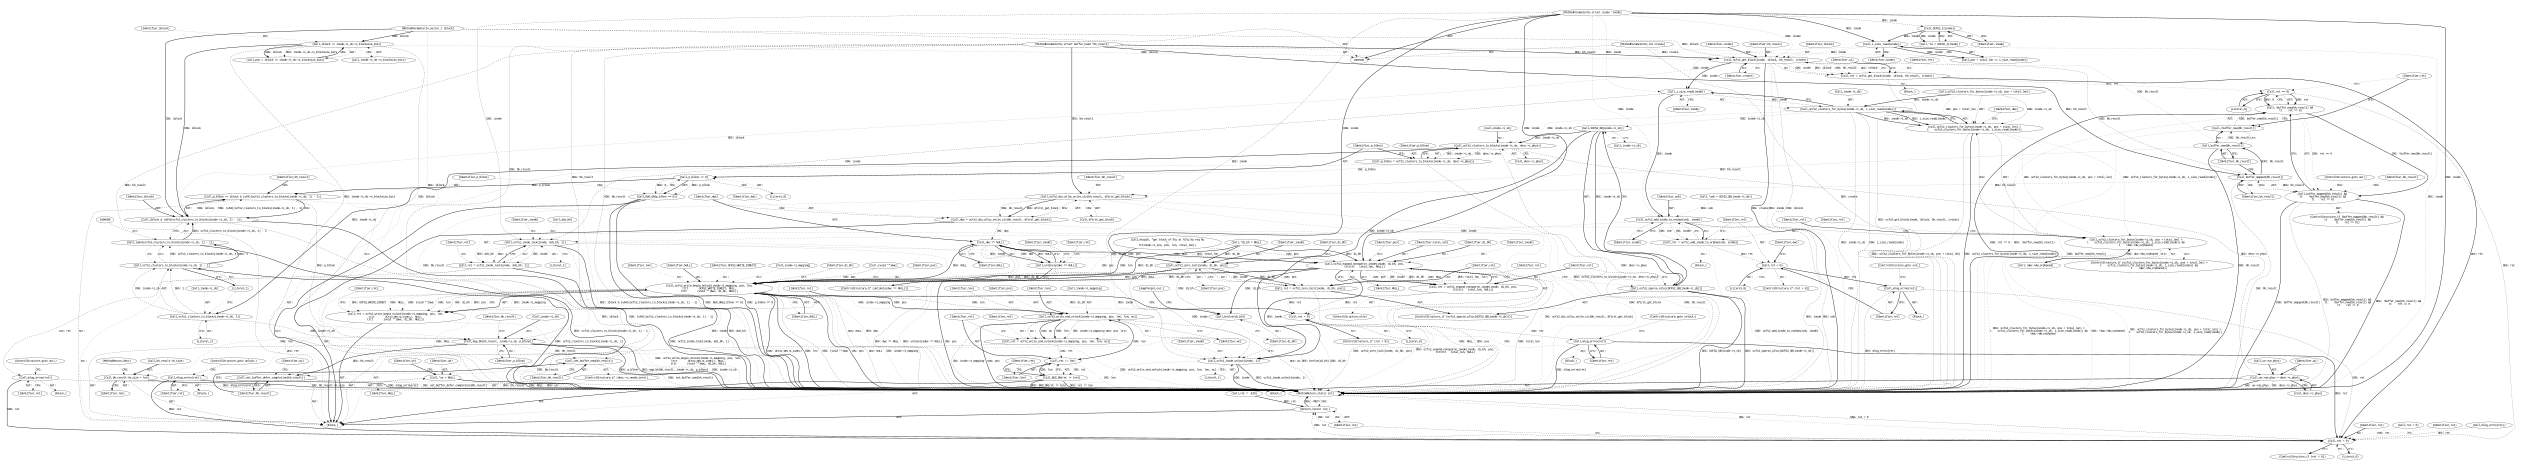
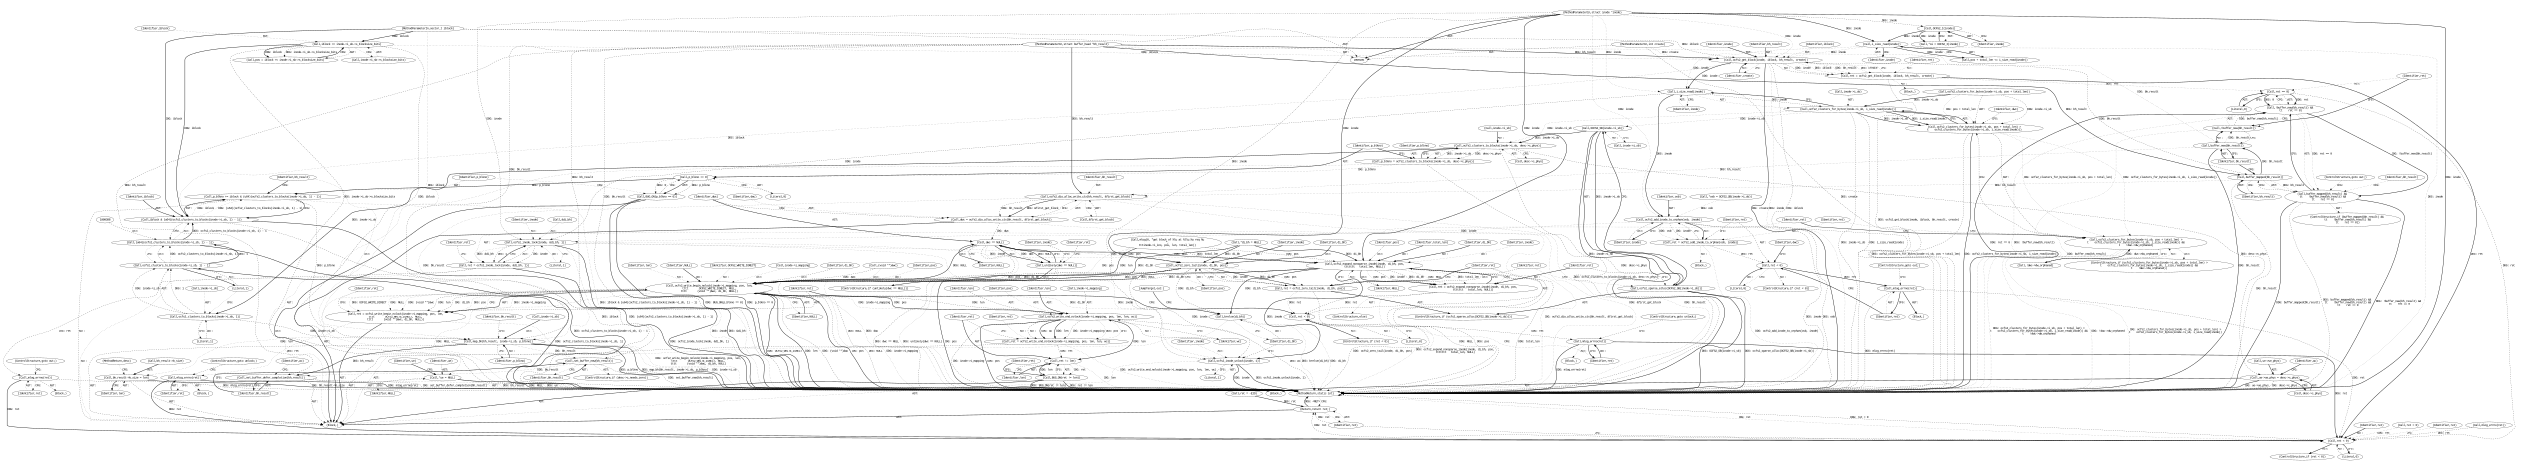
(1842, 60) -> none
(2272, 162) -> (2272, 162)
(1361, 237) -> (1724, 309)
